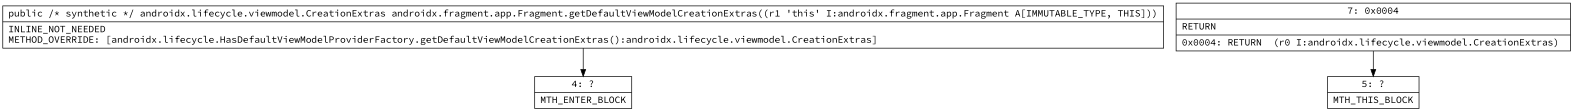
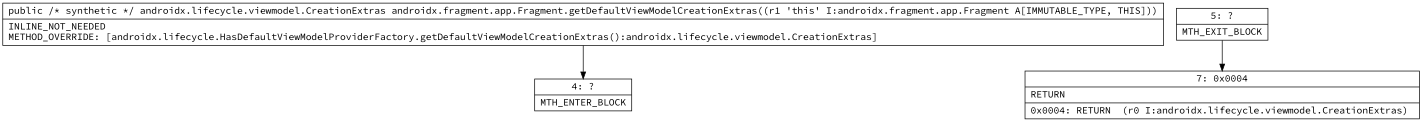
(1373, 60) -> (1222, 52)
(1373, 100) -> (1222, 32)
